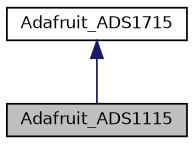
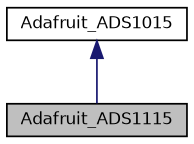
(97, 24) -> (97, 24)
